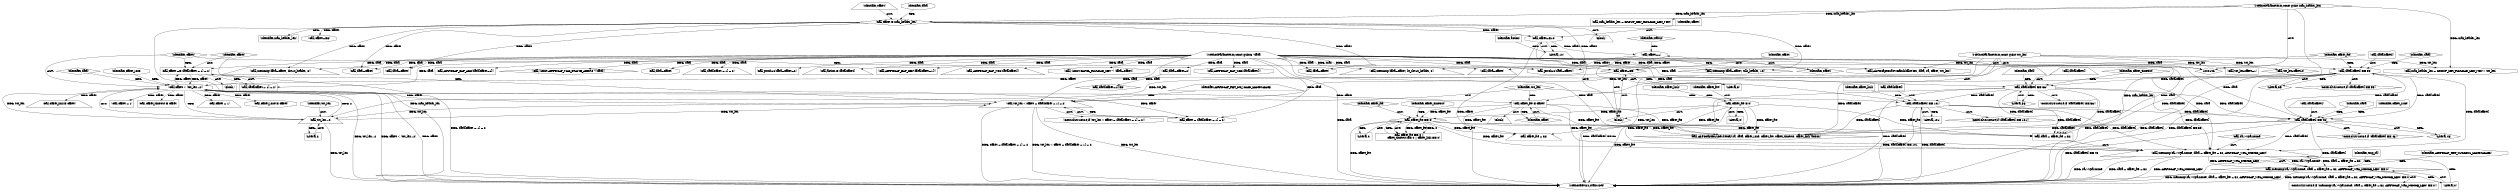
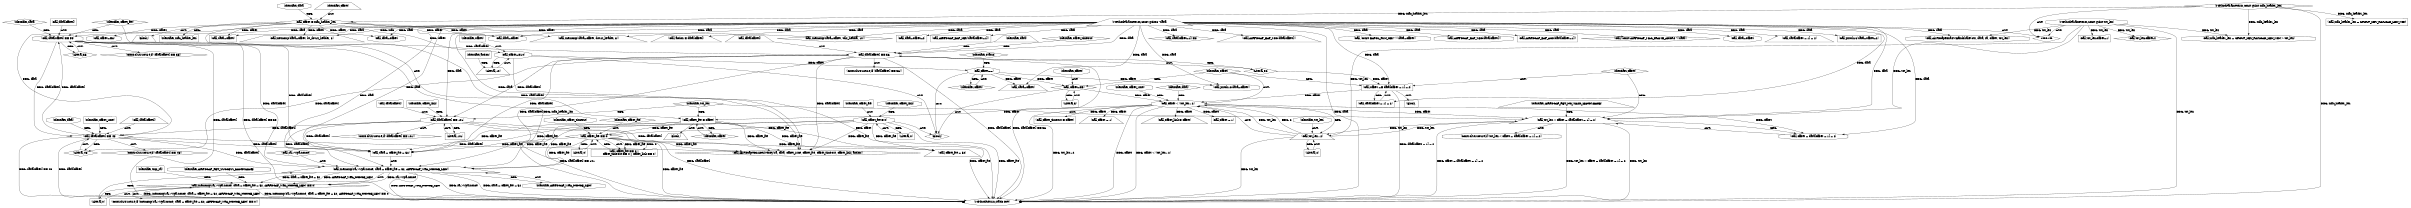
(1099, 71) -> (1385, 39)
(175, 80) -> (1328, 73)
(1141, 80) -> (1160, 30)
(2168, 93) -> (456, 82)
(271, 104) -> none
none -> (888, 146)
none -> (564, 186)
